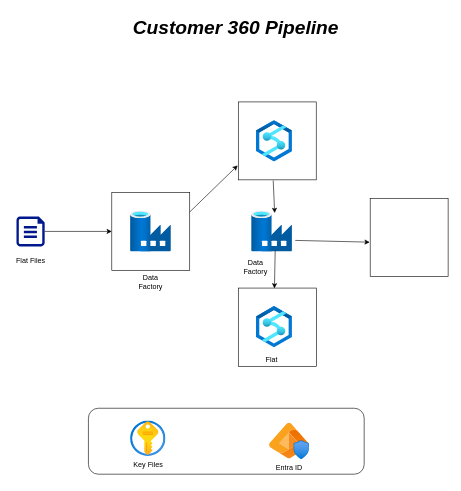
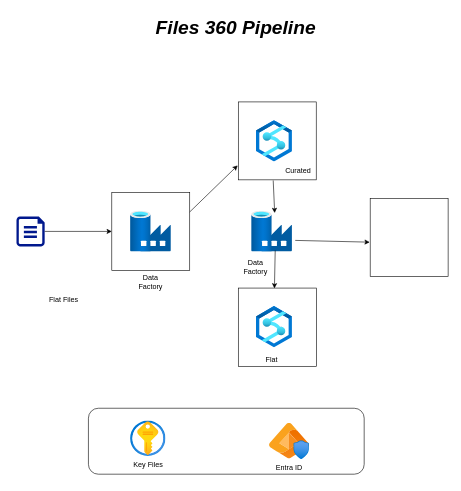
(236, 27) -> (236, 27)
none -> (299, 171)
(31, 261) -> (64, 300)
